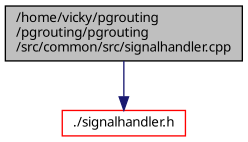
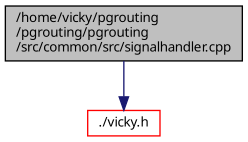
(124, 123) -> (124, 123)
